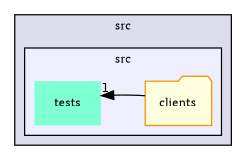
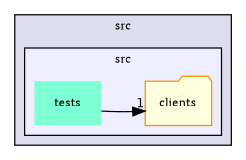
(129, 95) -> (117, 112)
